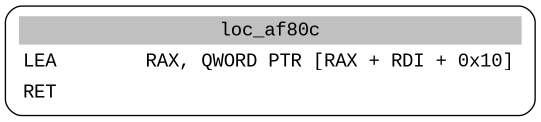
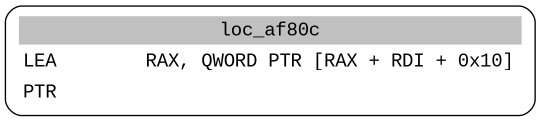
(84, 92) -> (84, 92)
